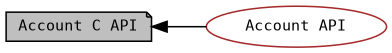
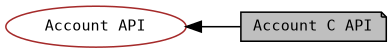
(187, 27) -> (221, 27)
